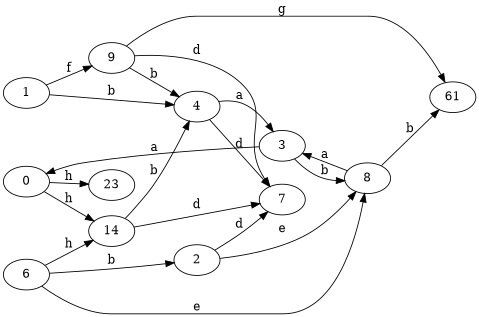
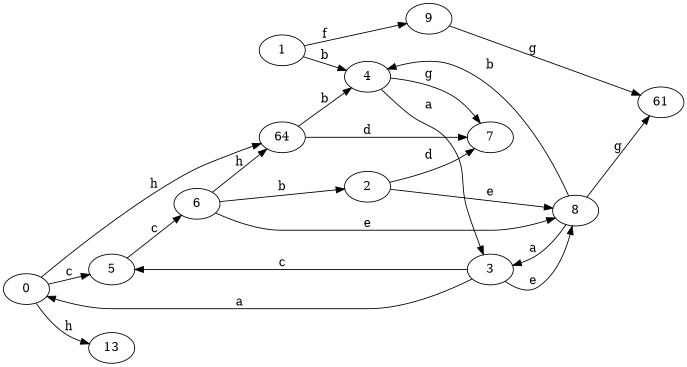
(151, 80) -> (503, 98)
(237, 80) -> none
(410, 129) -> (618, 147)
(240, 145) -> (429, 75)
(325, 171) -> (533, 281)
(112, 185) -> (112, 348)
(112, 231) -> (282, 137)
none -> (112, 269)
